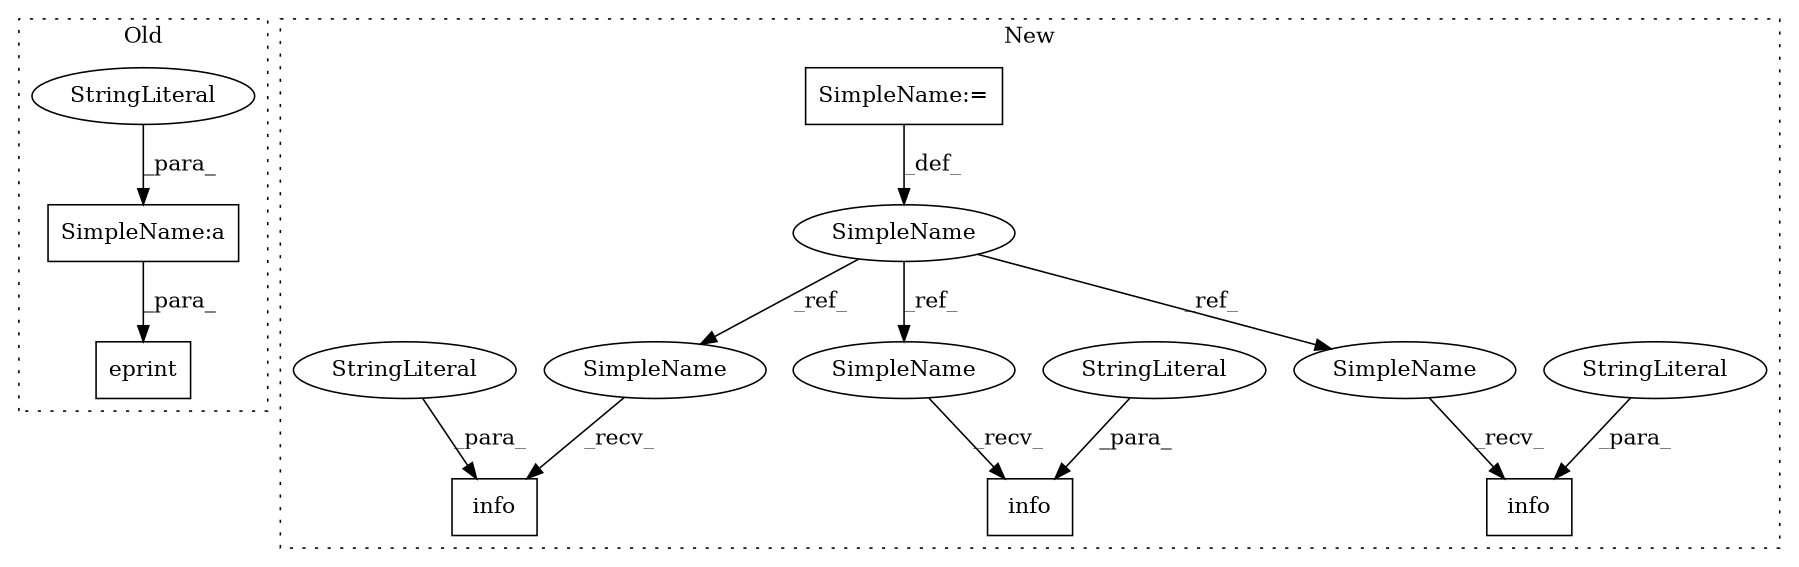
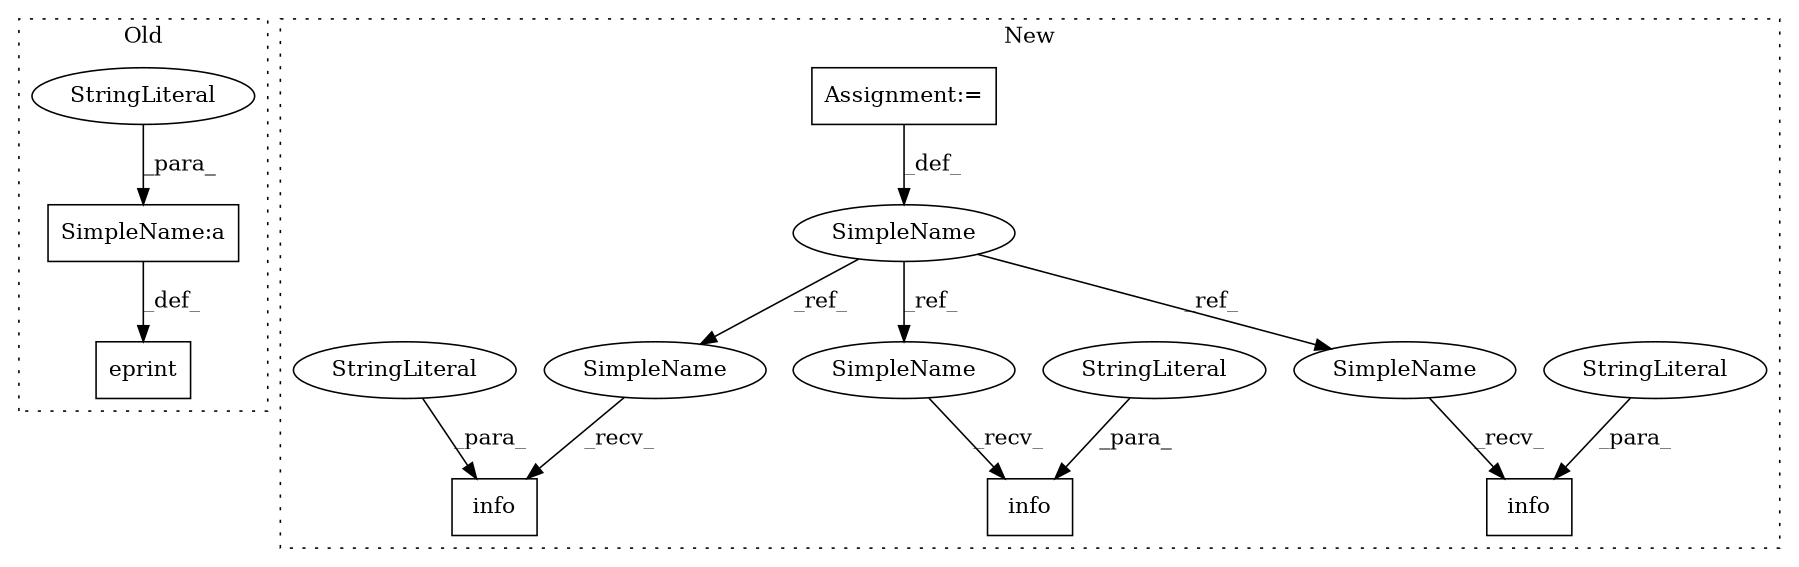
(904, 96) -> (904, 96)
(180, 302) -> (172, 302)
